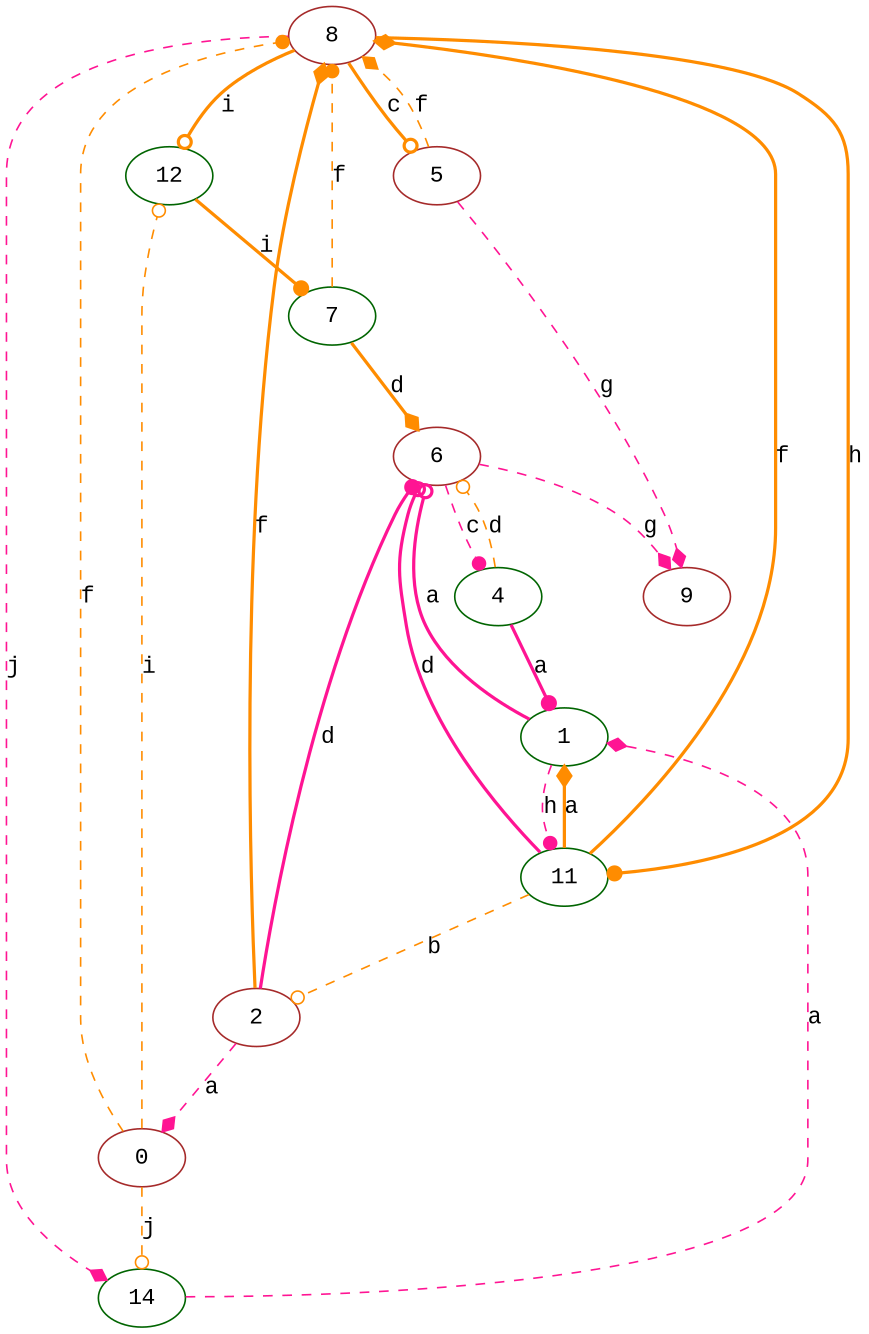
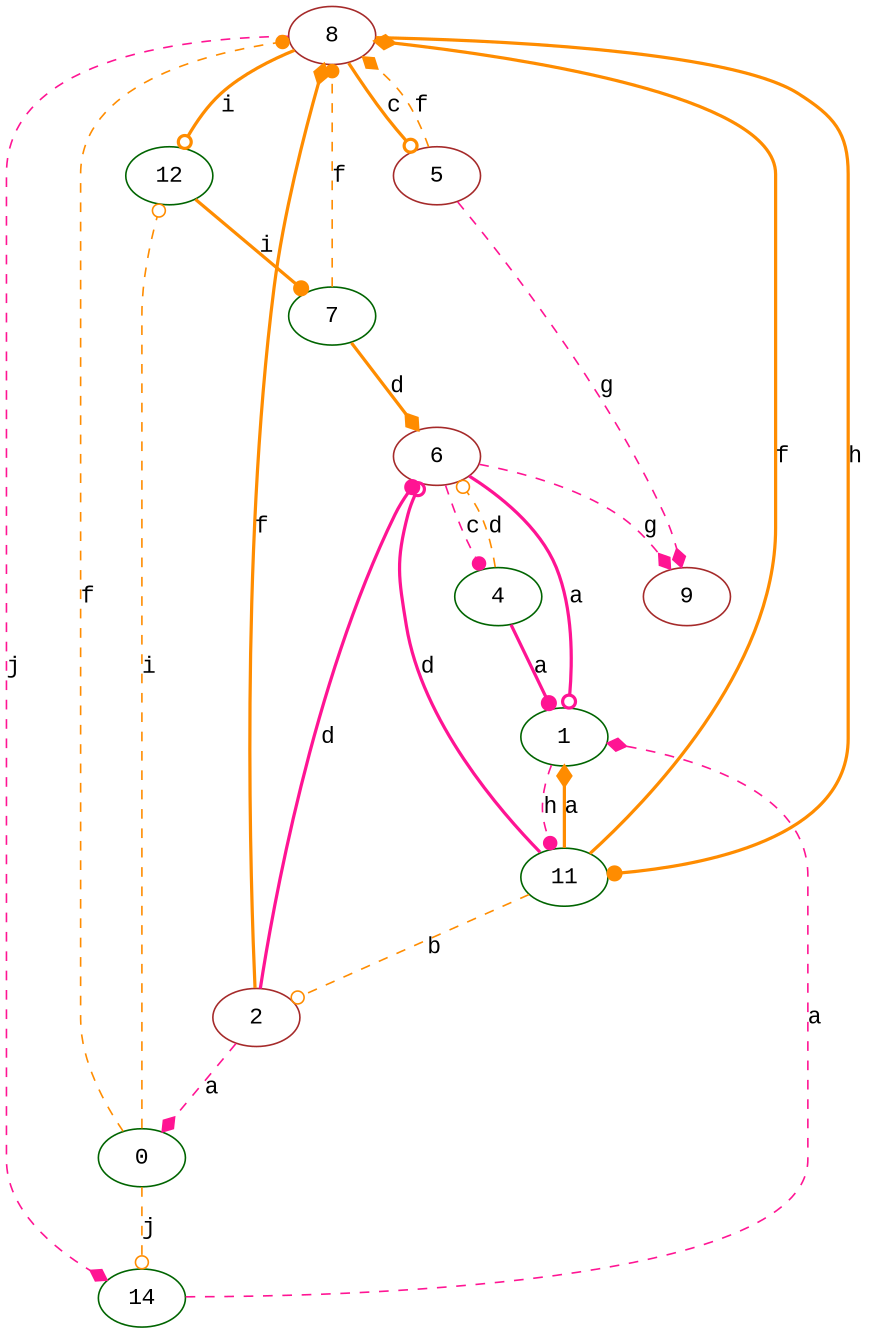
(429, 631) -> (556, 568)
(142, 1158) -> (142, 1158)
